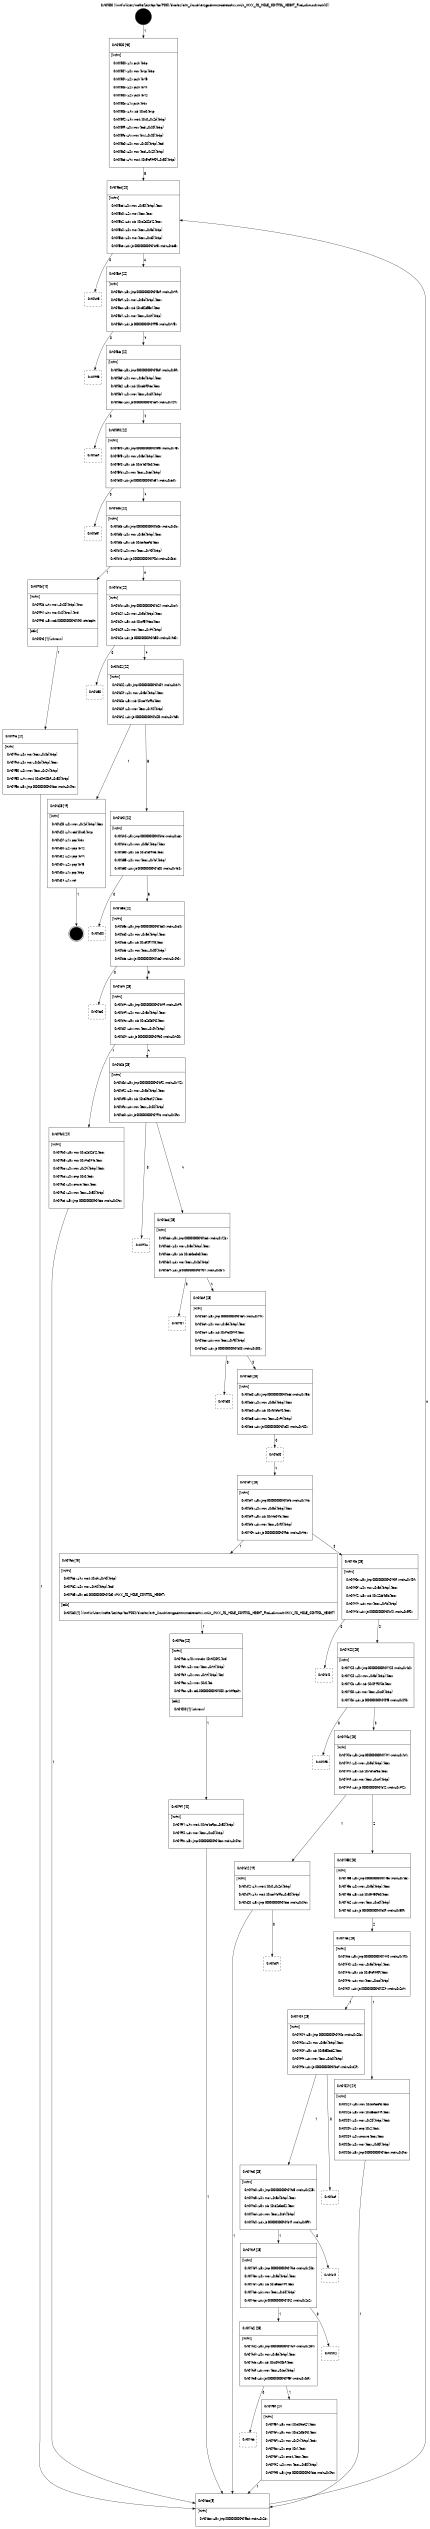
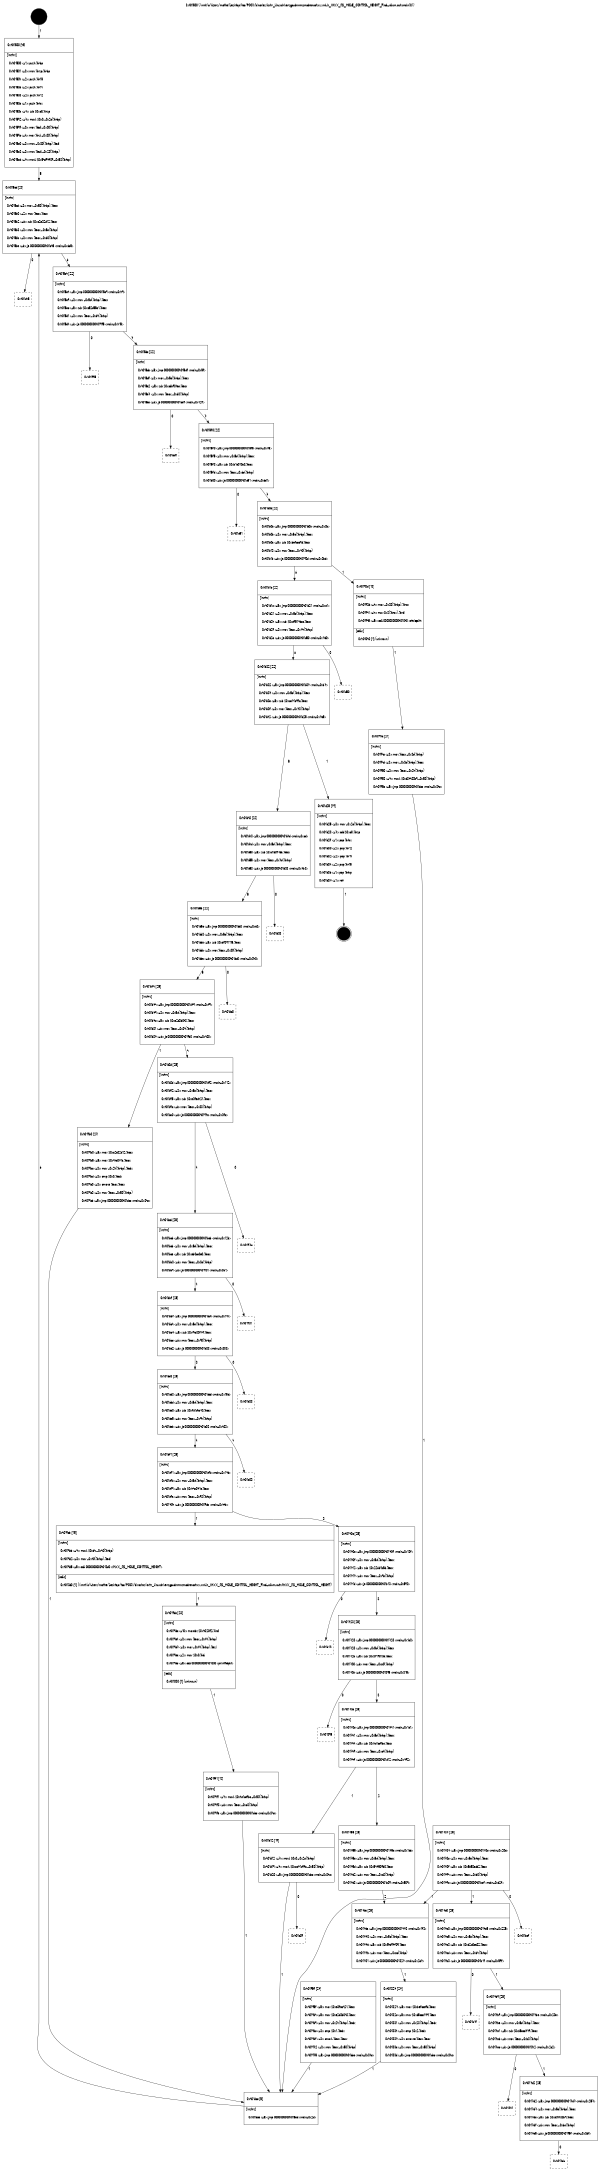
(146, 653) -> (295, 653)
(276, 1441) -> (233, 1441)
(275, 1467) -> (195, 1440)
(350, 2002) -> (432, 1896)
(288, 2392) -> none
